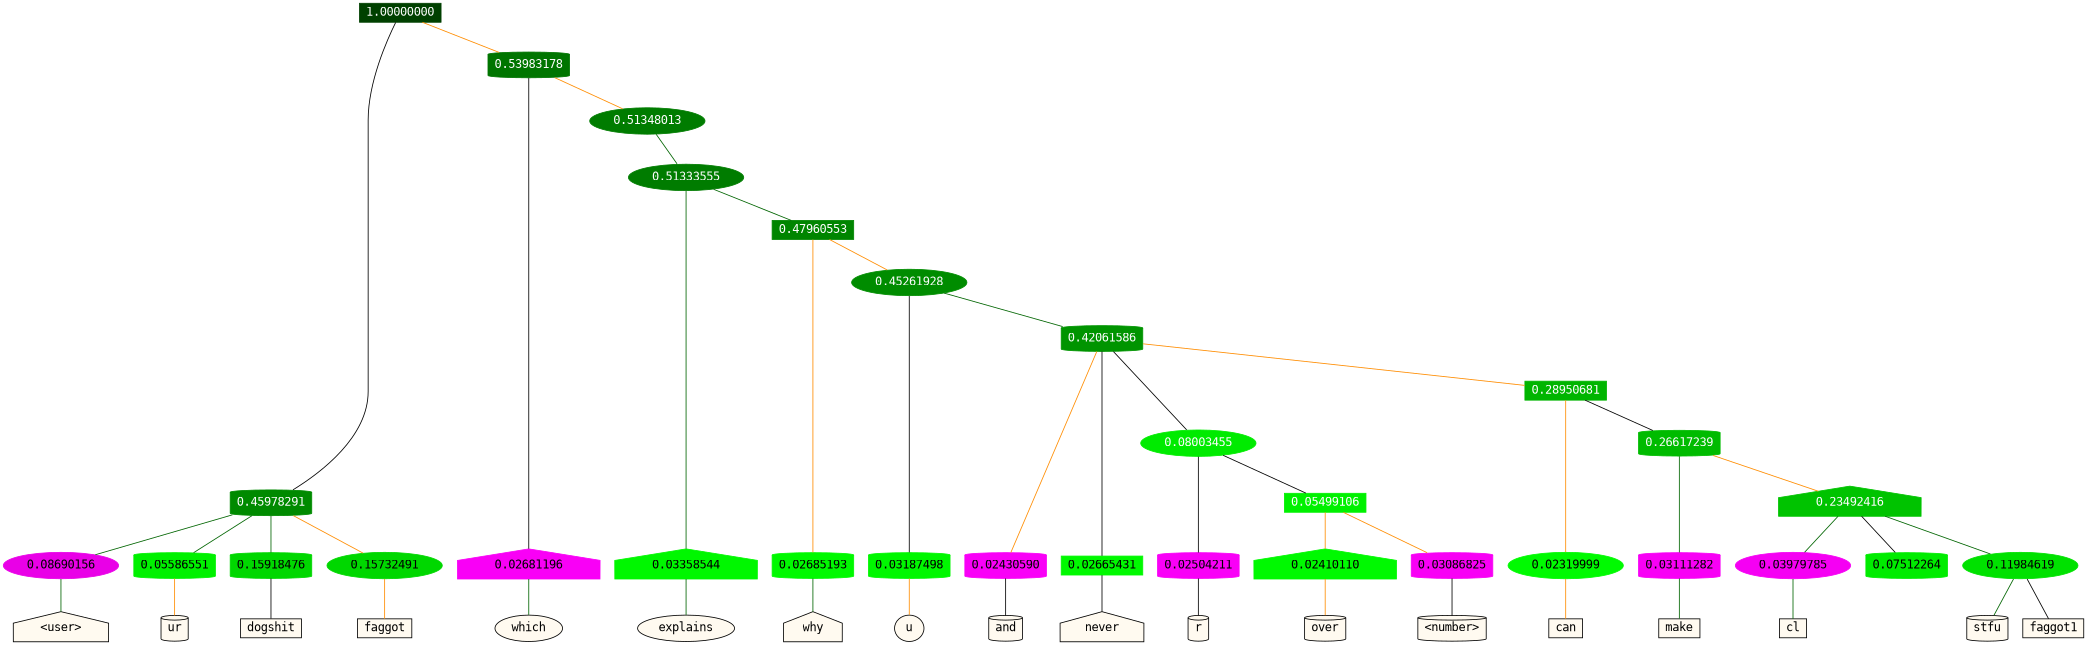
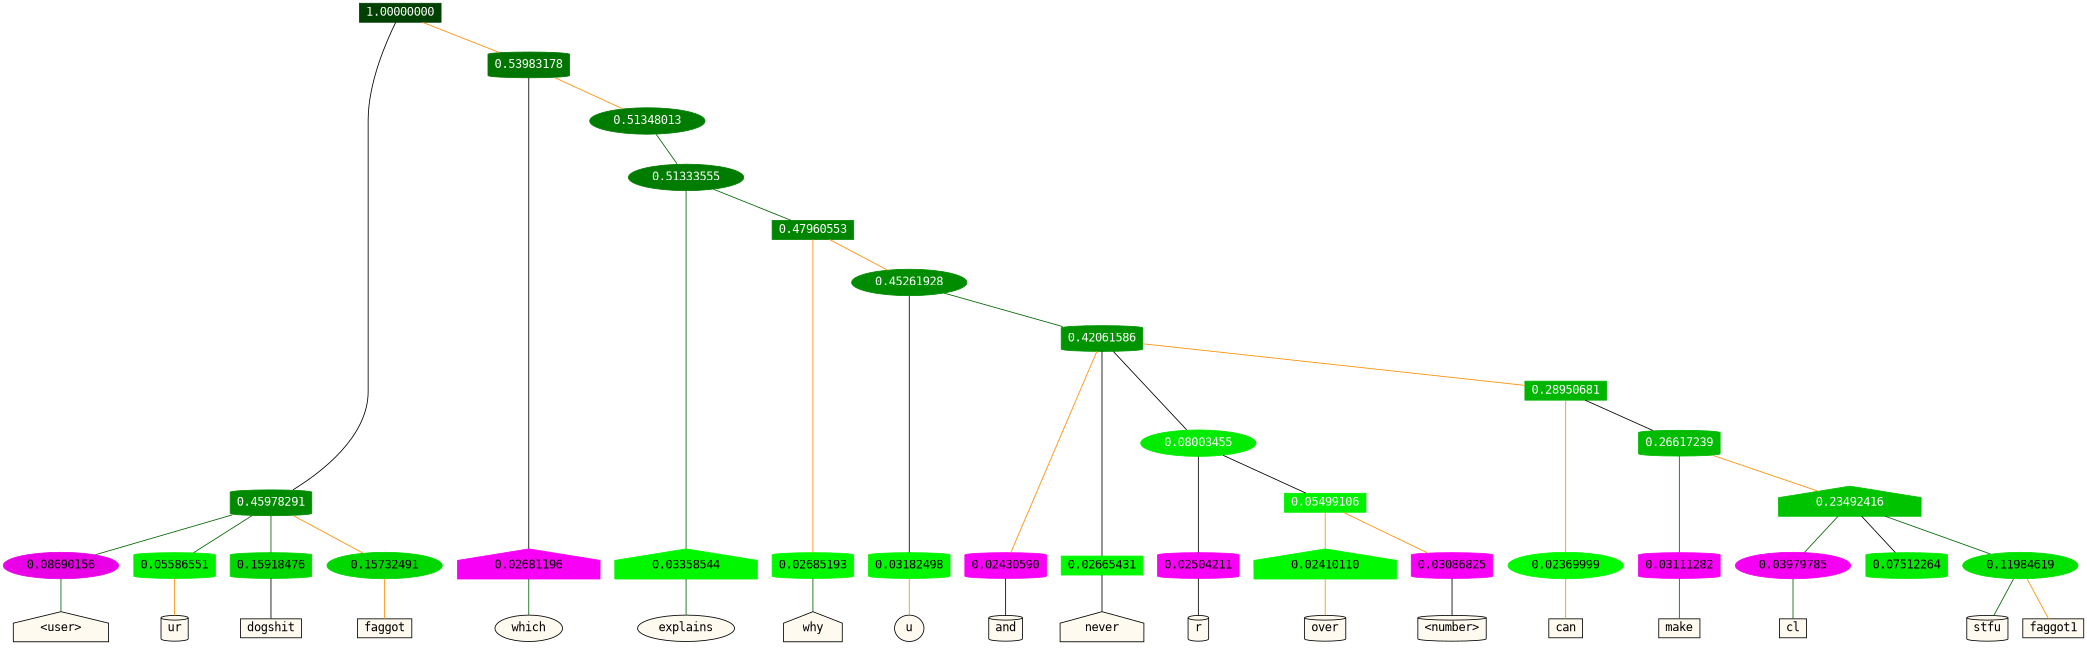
(909, 566) -> (909, 566)
(1566, 566) -> (1566, 566)
(2038, 599) -> (2038, 599)
